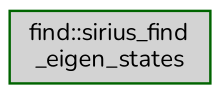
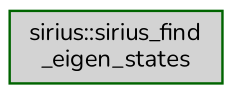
(110, 47) -> (116, 47)
